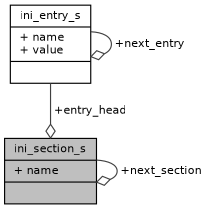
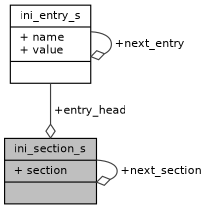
(37, 171) -> (41, 171)
